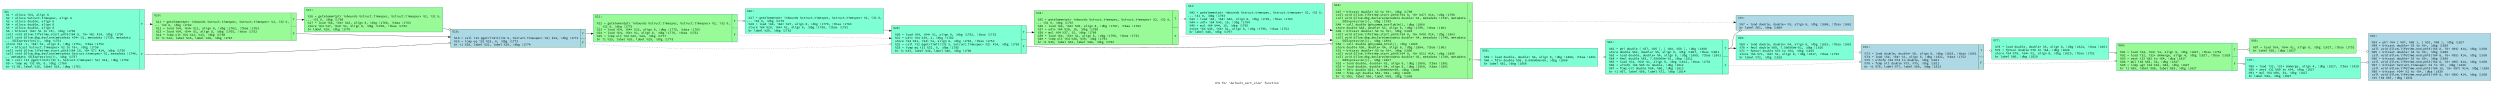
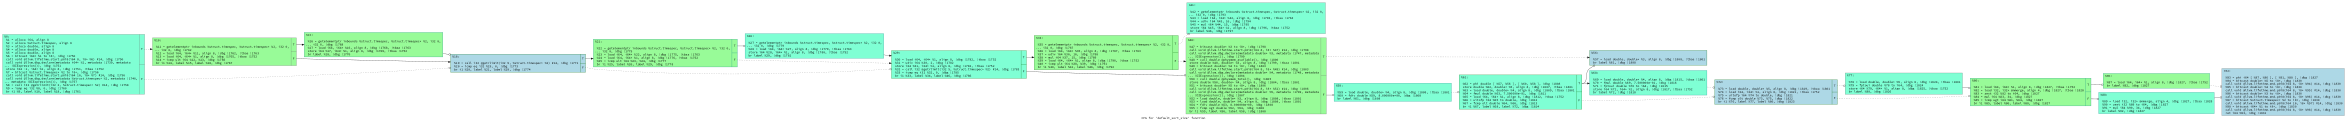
(1327, 30) -> none
(297, 51) -> (297, 76)
